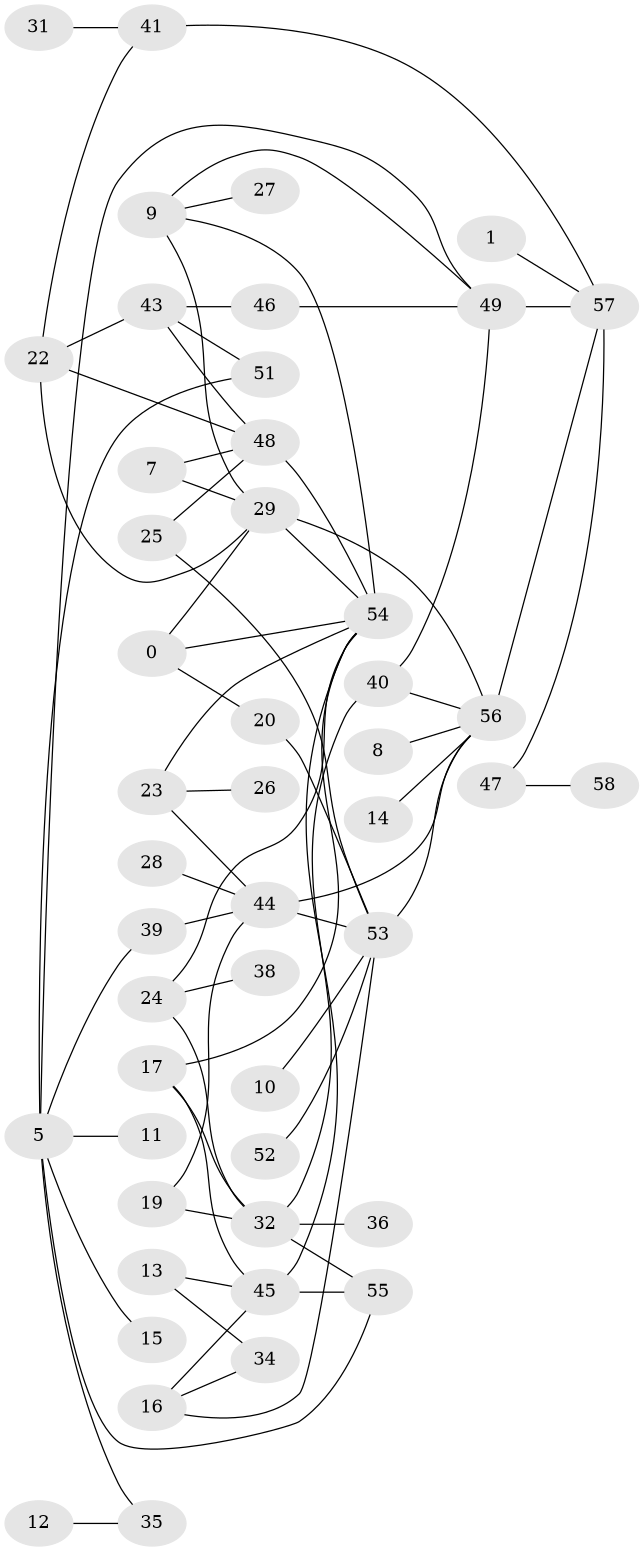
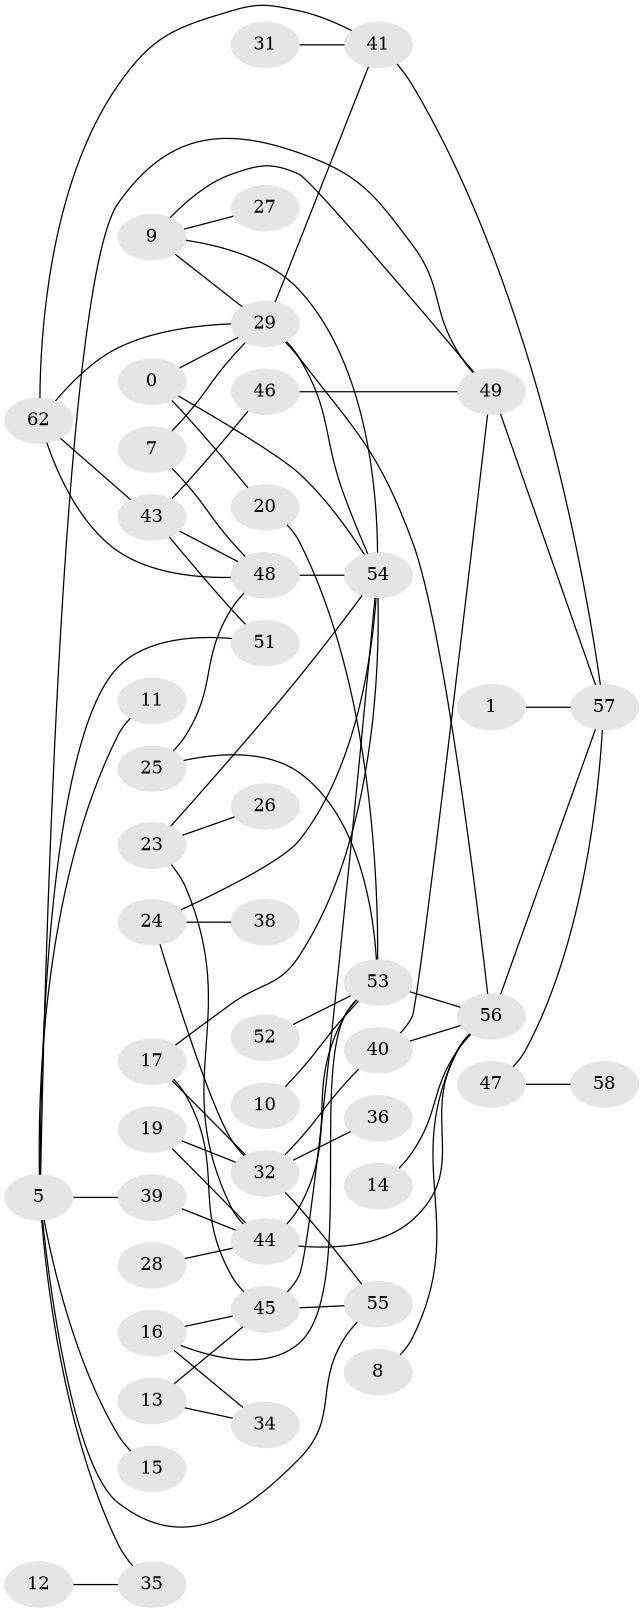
none -> (322, 184)
(39, 359) -> (39, 421)
